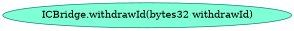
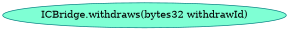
(147, 15) -> (144, 15)
